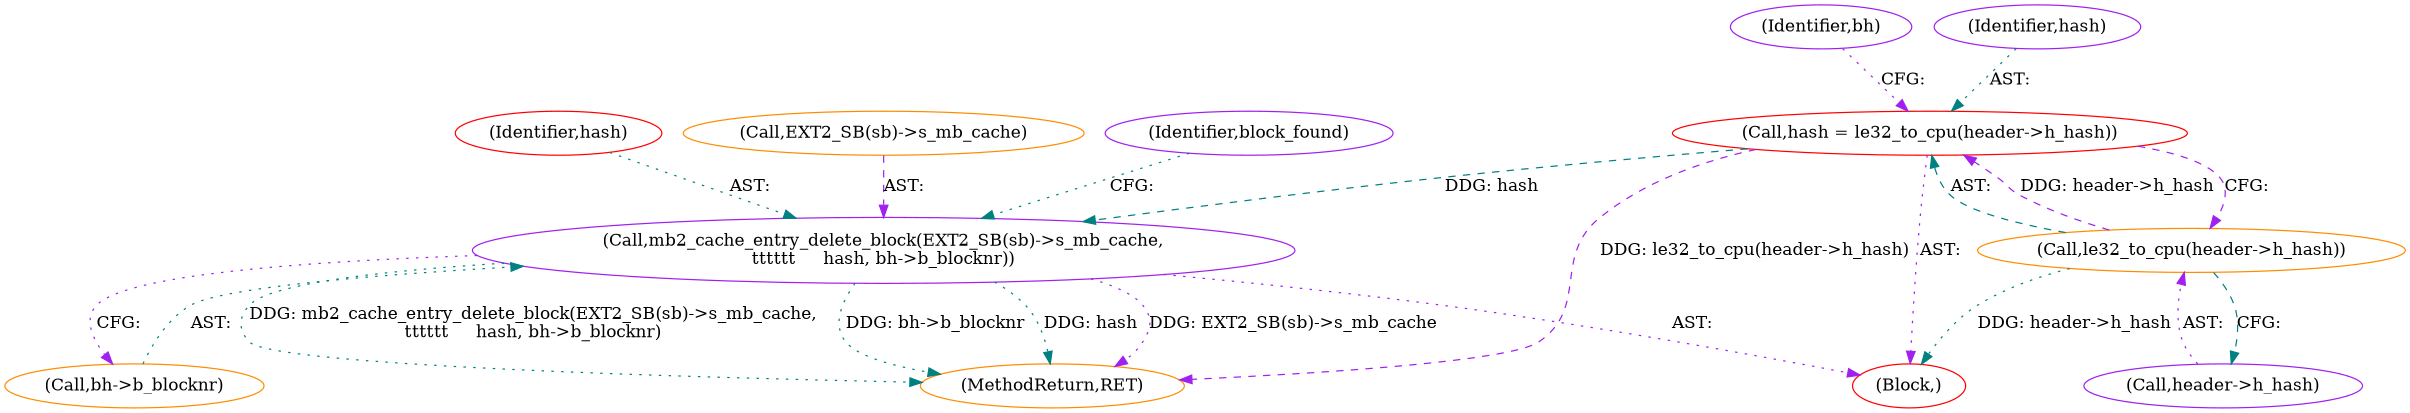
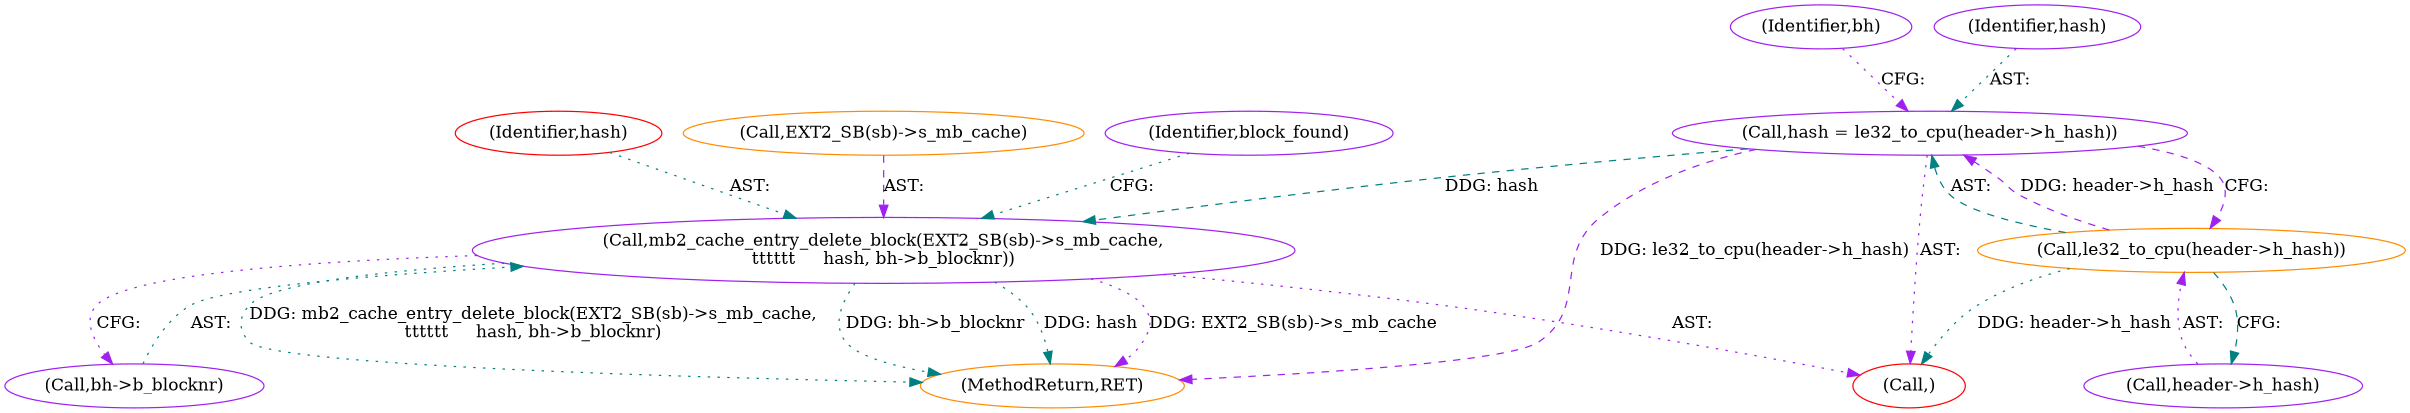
(1930, 133) -> (1930, 133)
(134, 386) -> (134, 386)
(1909, 386) -> (1909, 386)
